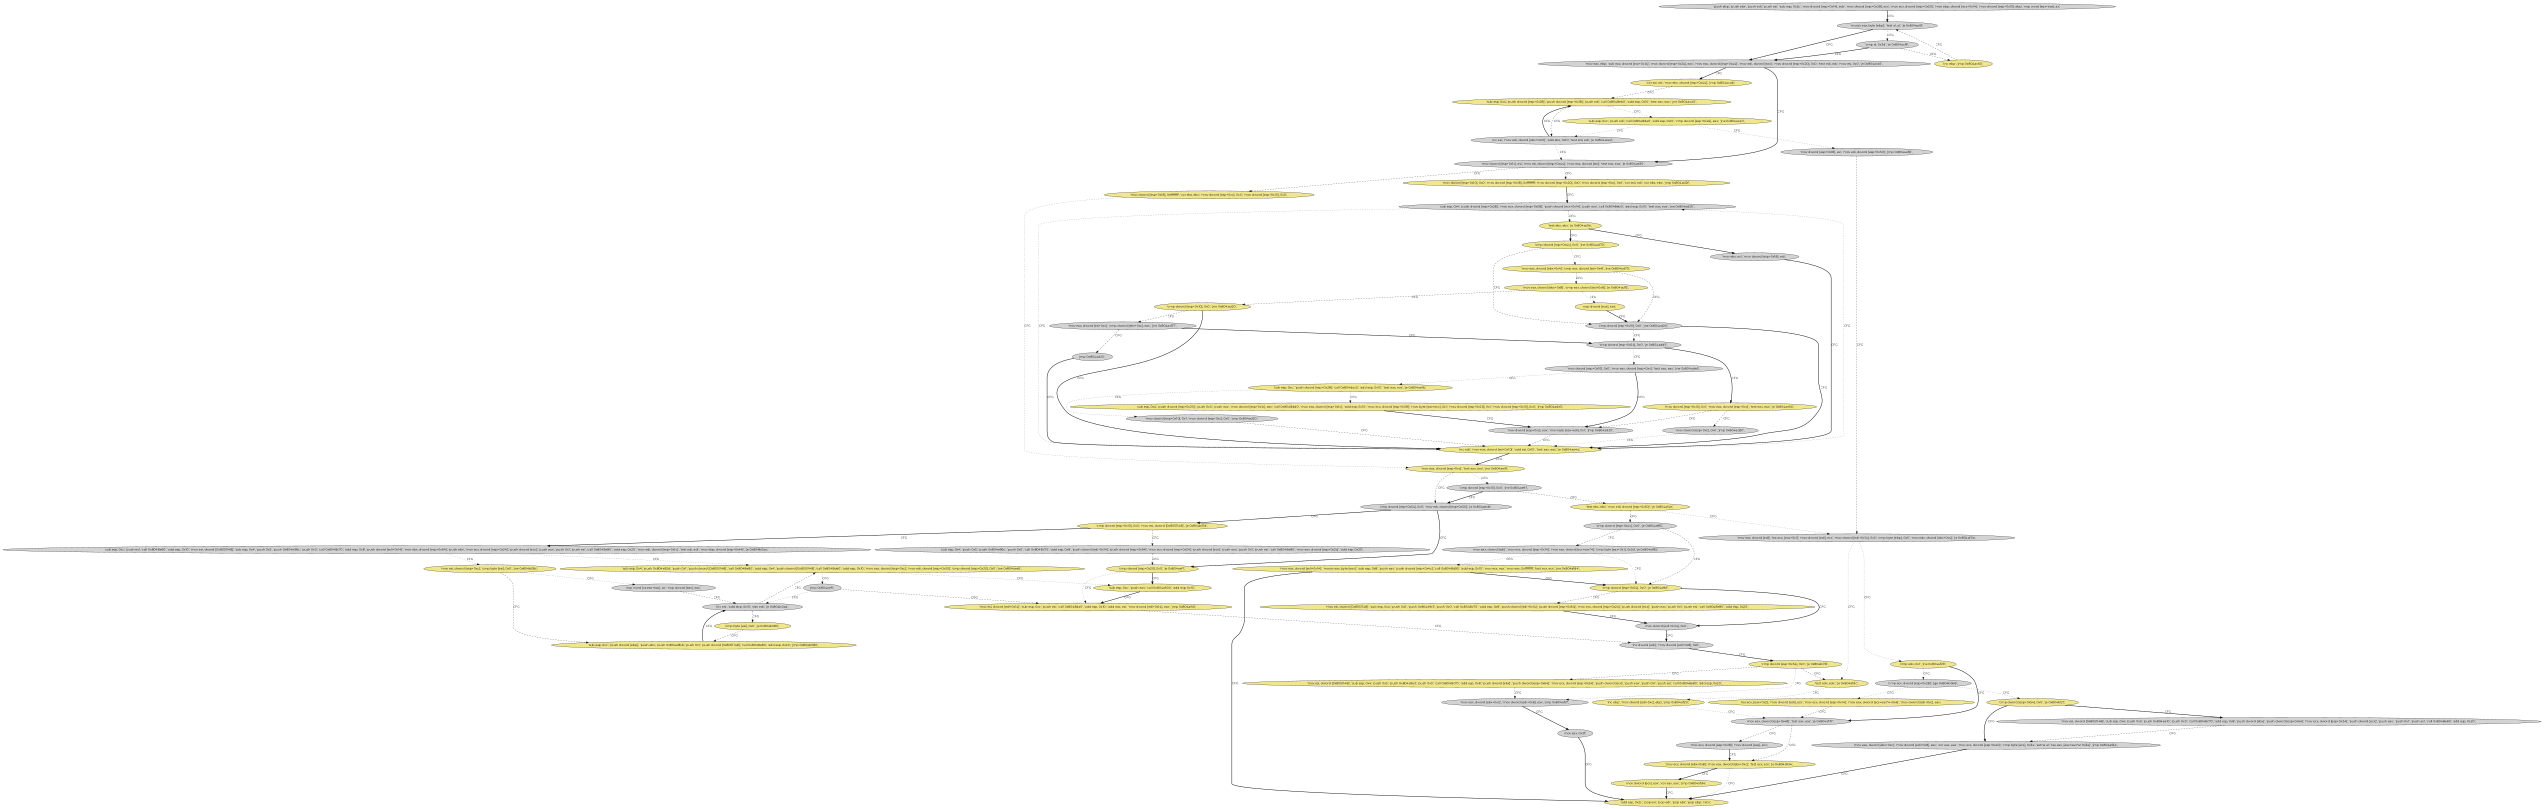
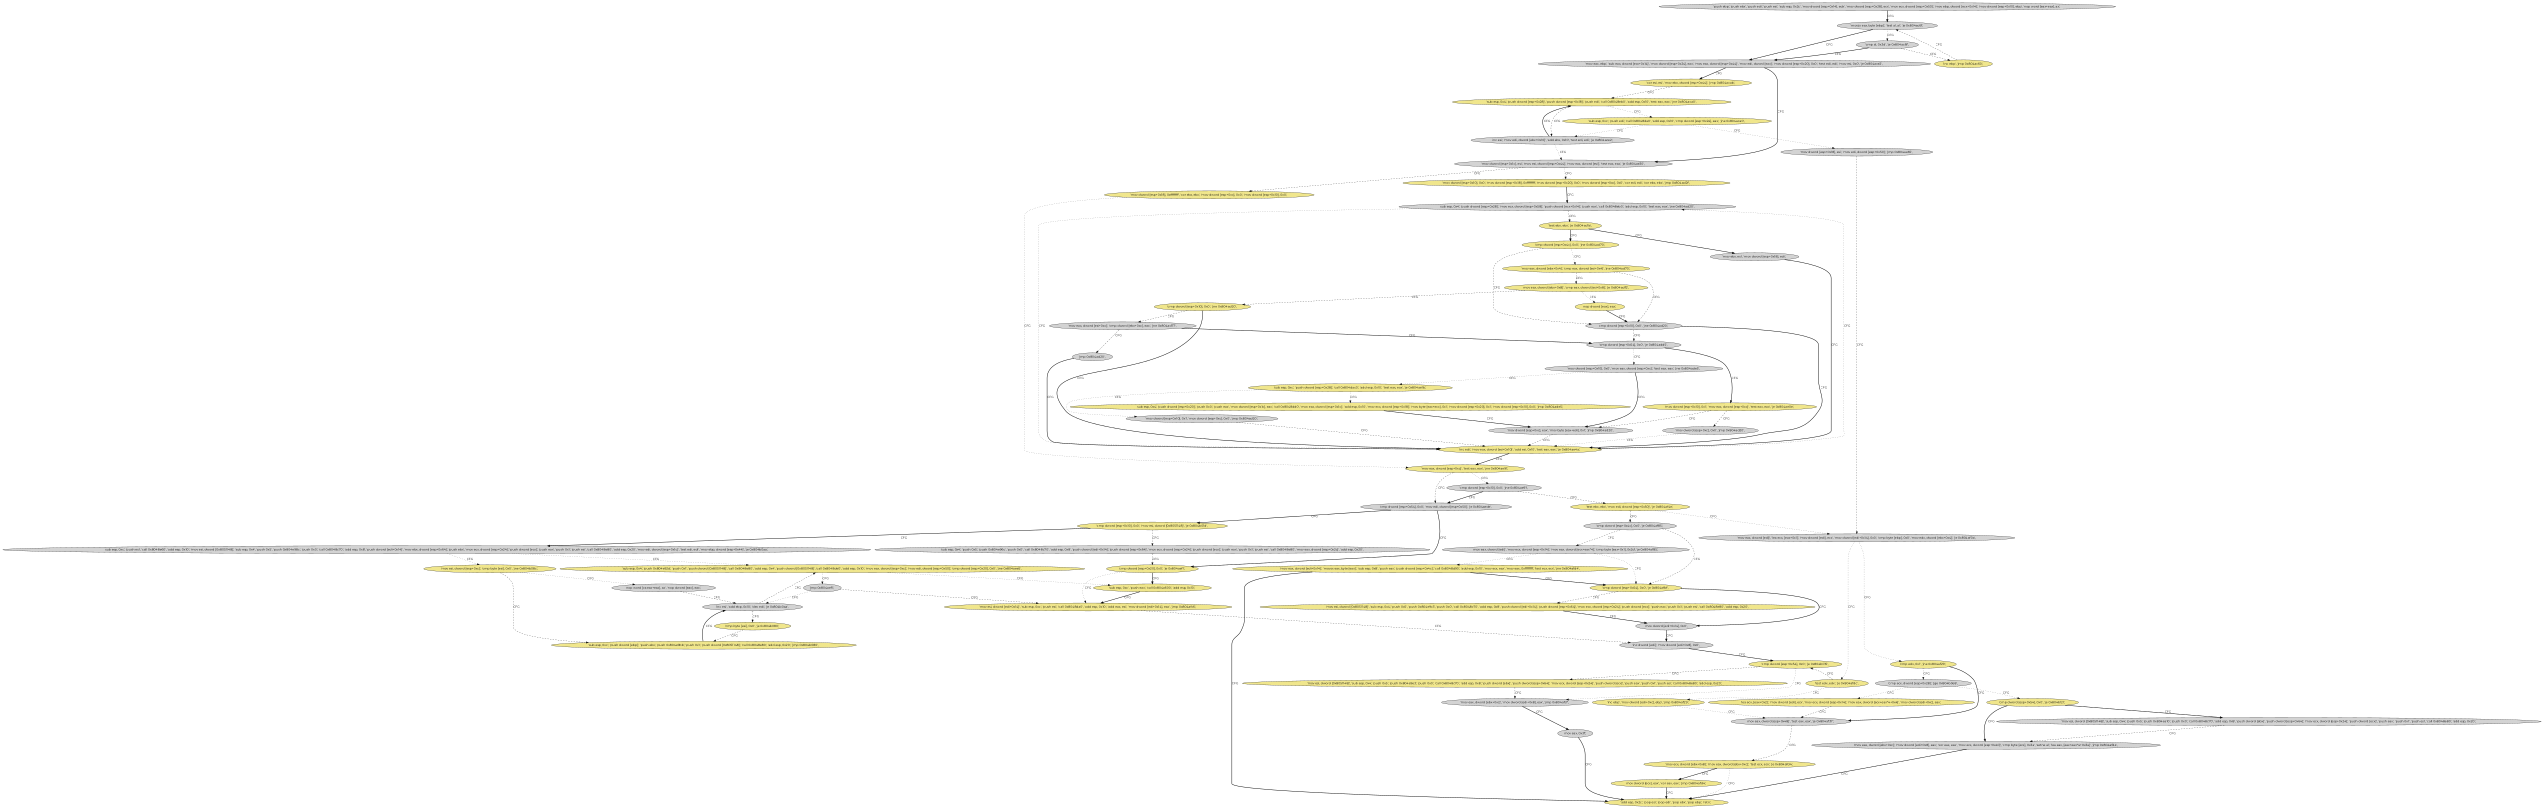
(1812, 674) -> (1823, 673)
(1730, 745) -> none
